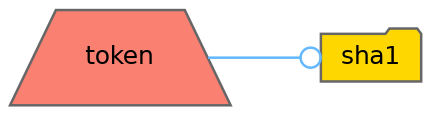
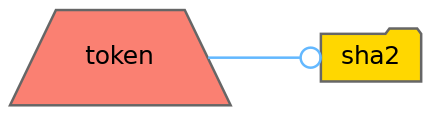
(371, 58) -> (371, 58)
